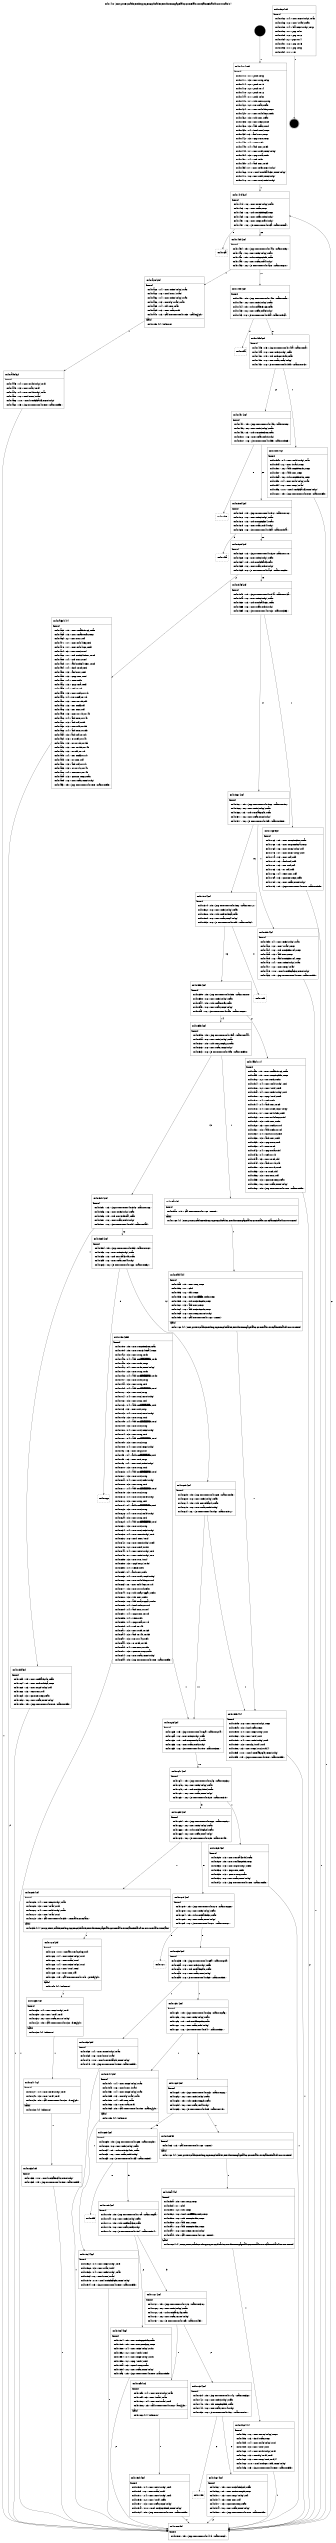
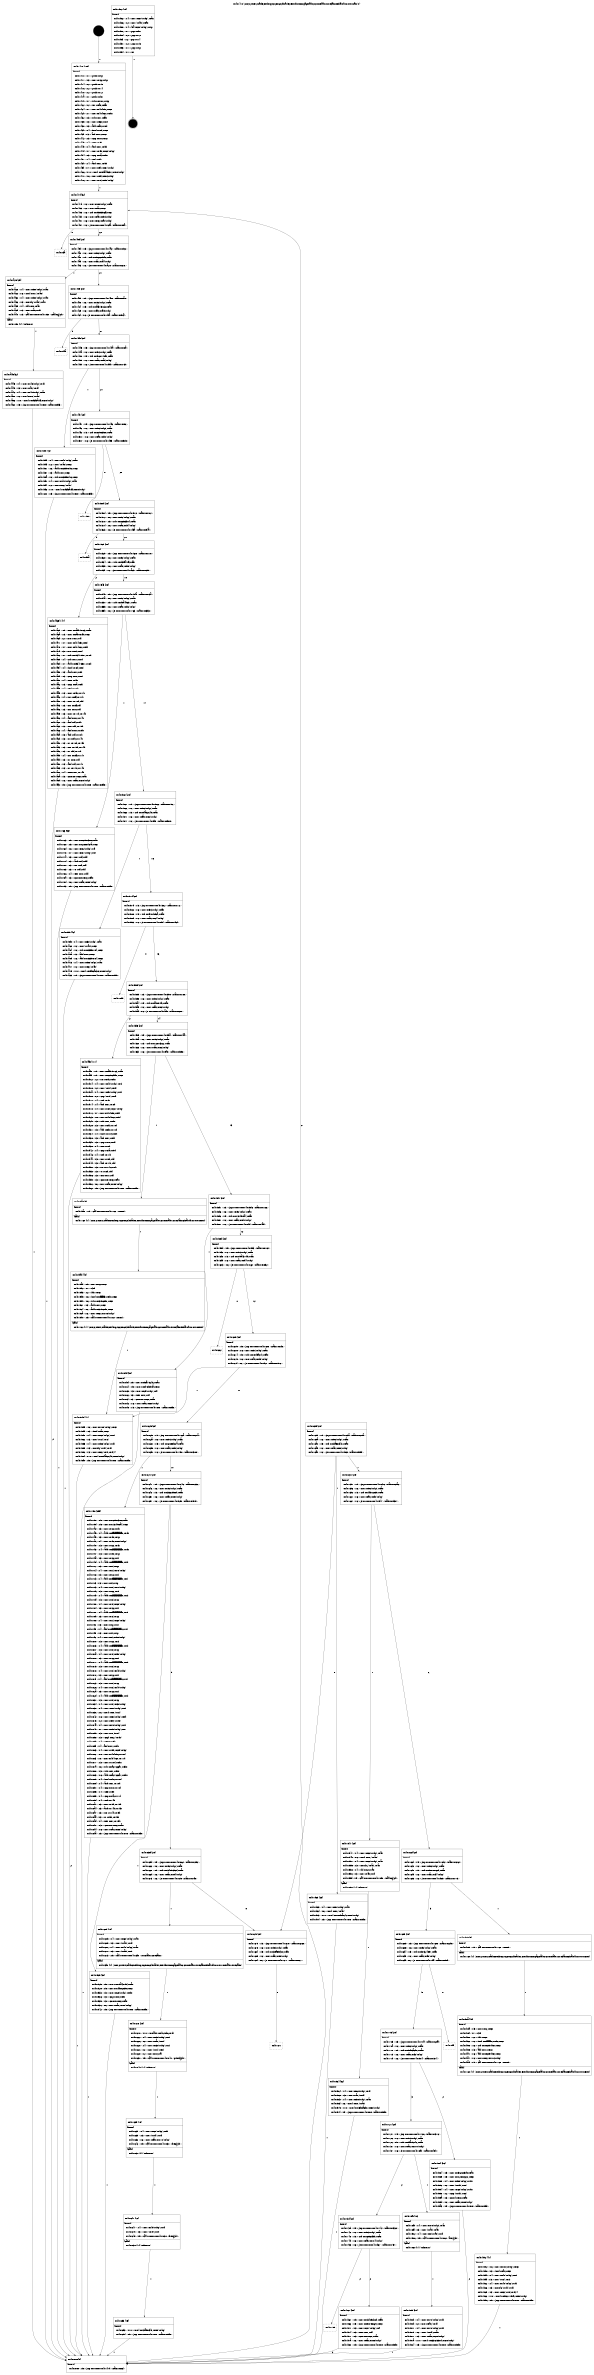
(180, 1688) -> (135, 1480)
(201, 1937) -> (320, 1694)
